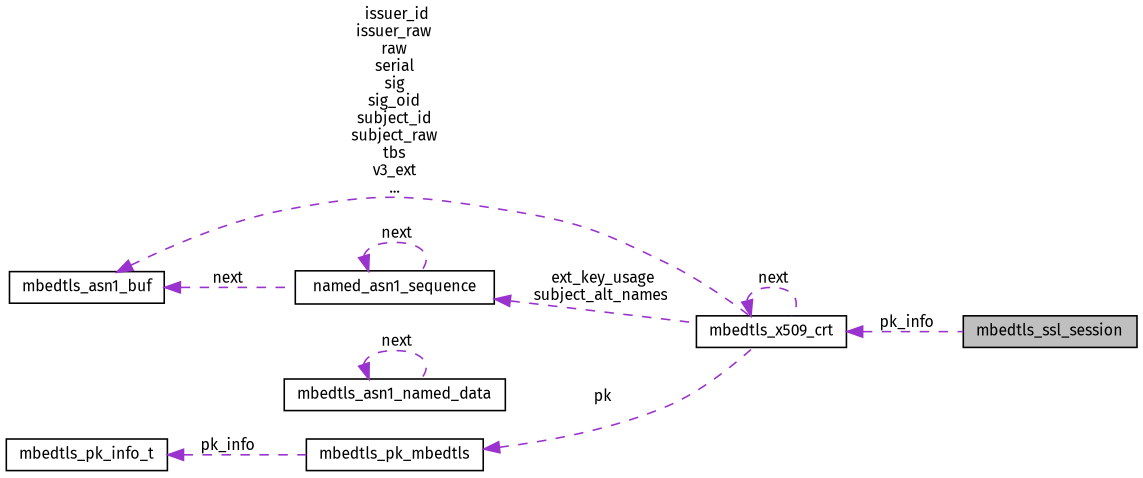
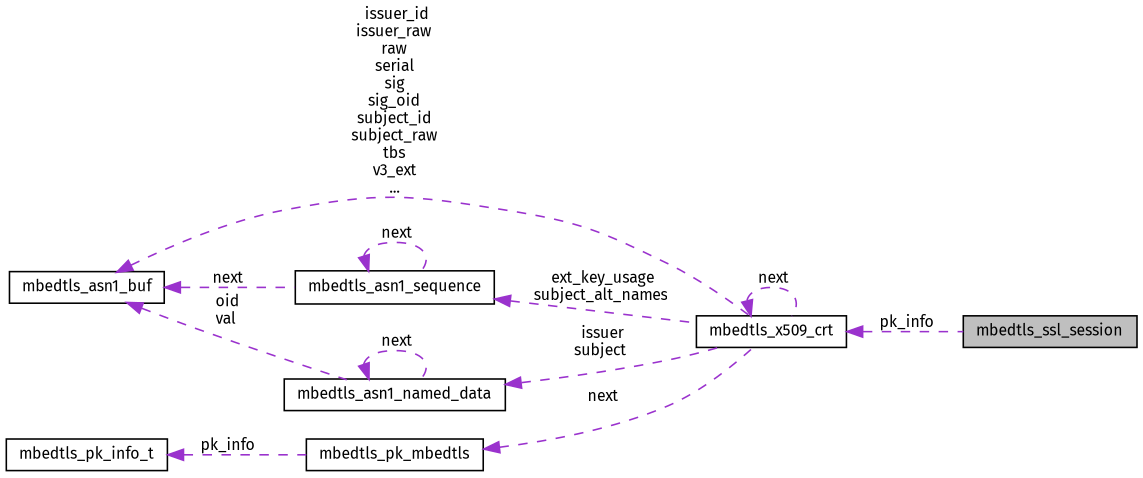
(395, 287) -> (395, 287)
none -> (244, 345)
none -> (622, 368)
(601, 397) -> (601, 397)
